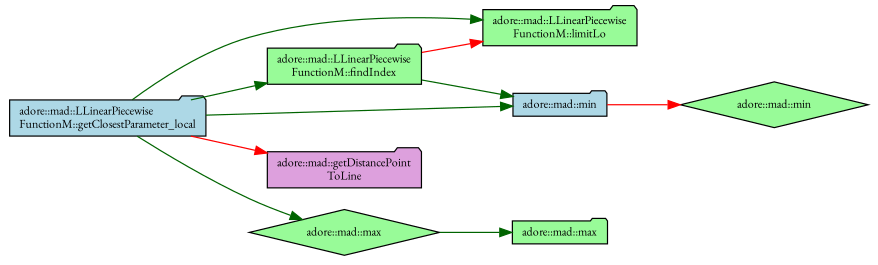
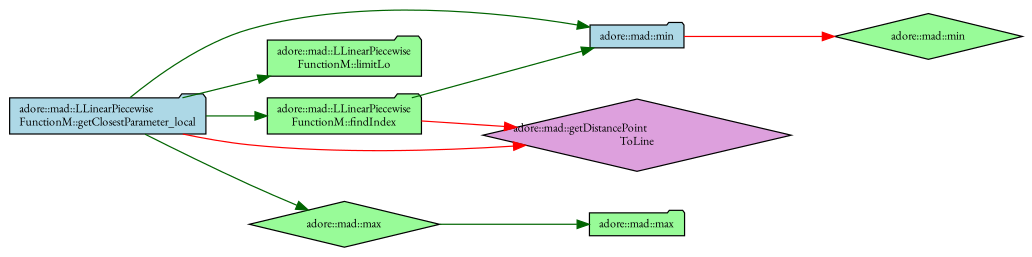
(446, 48) -> (463, 124)
(344, 170) -> (637, 135)
